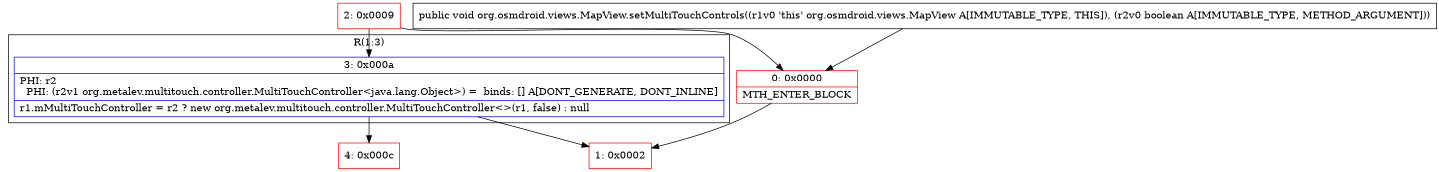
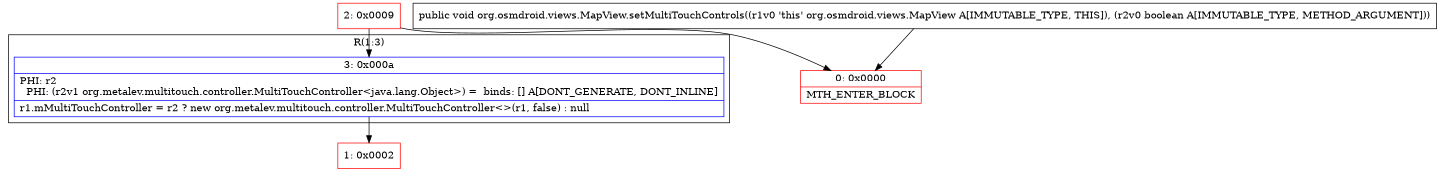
(716, 129) -> none
(369, 156) -> none
